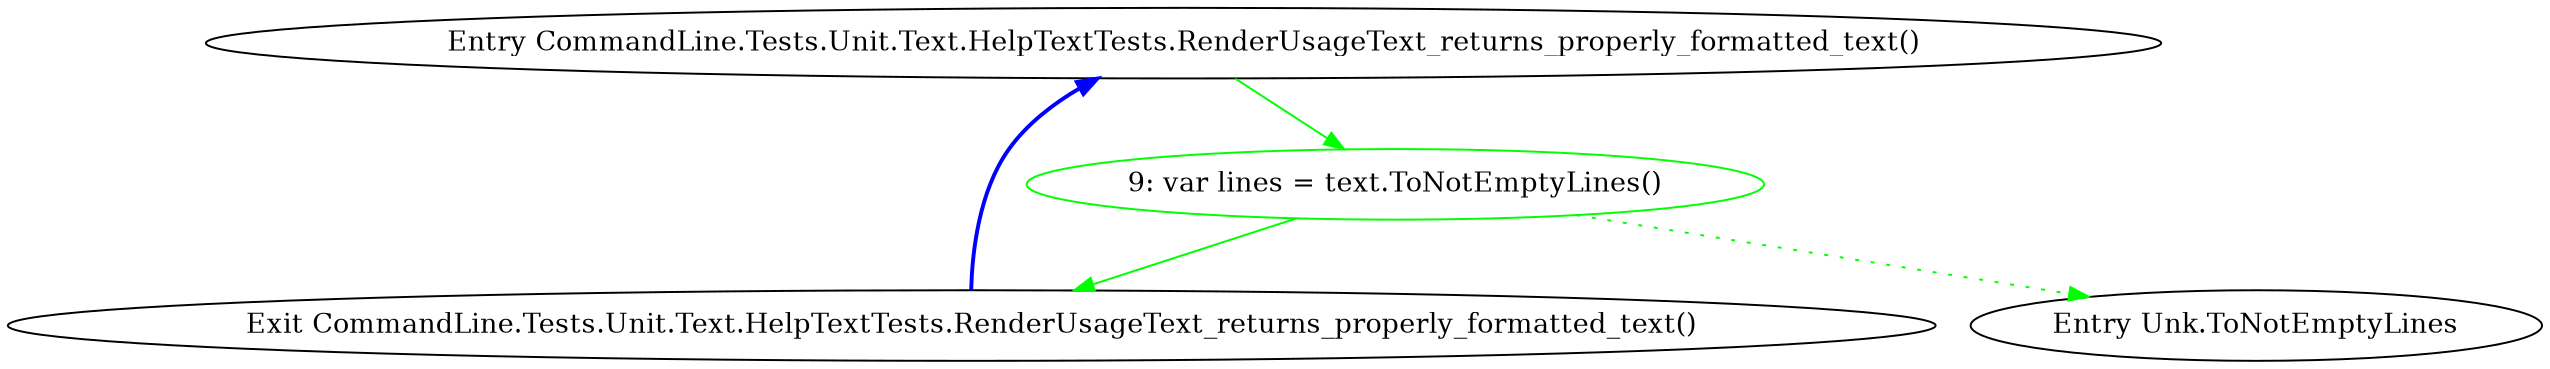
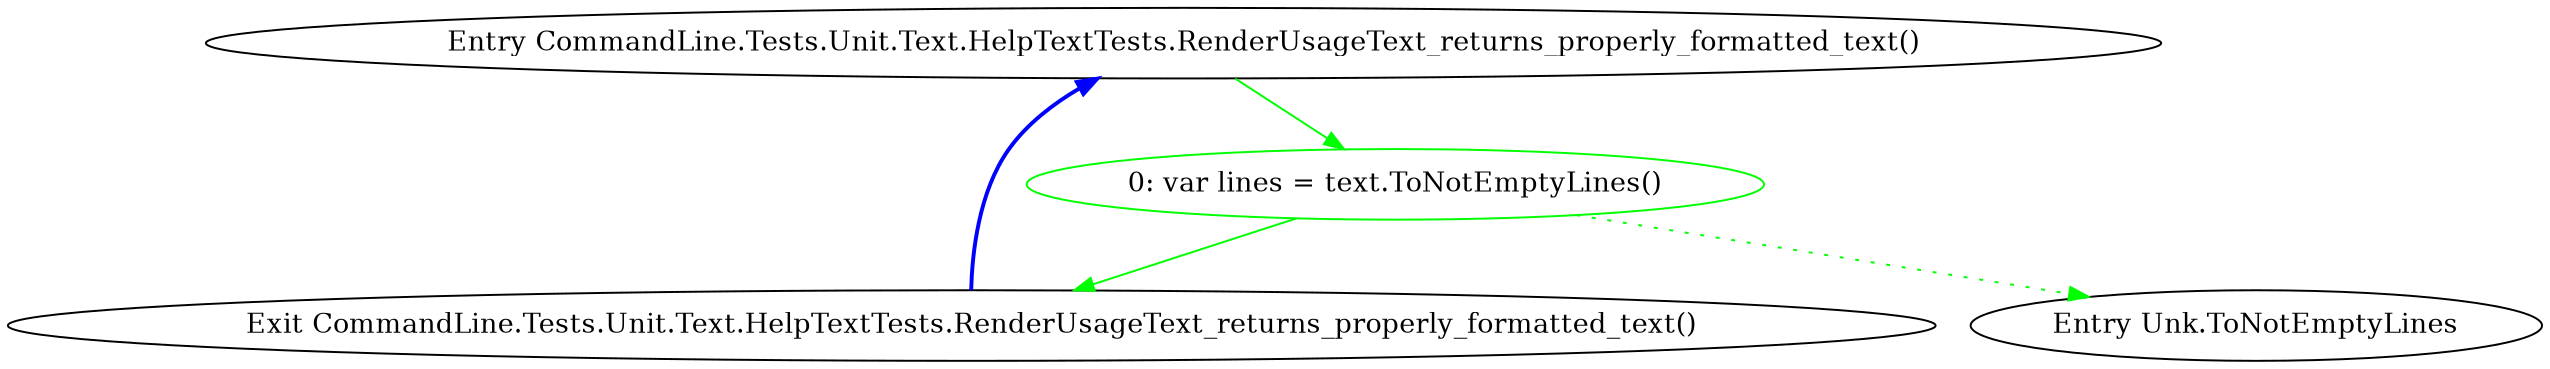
(1395, 184) -> (1395, 184)
